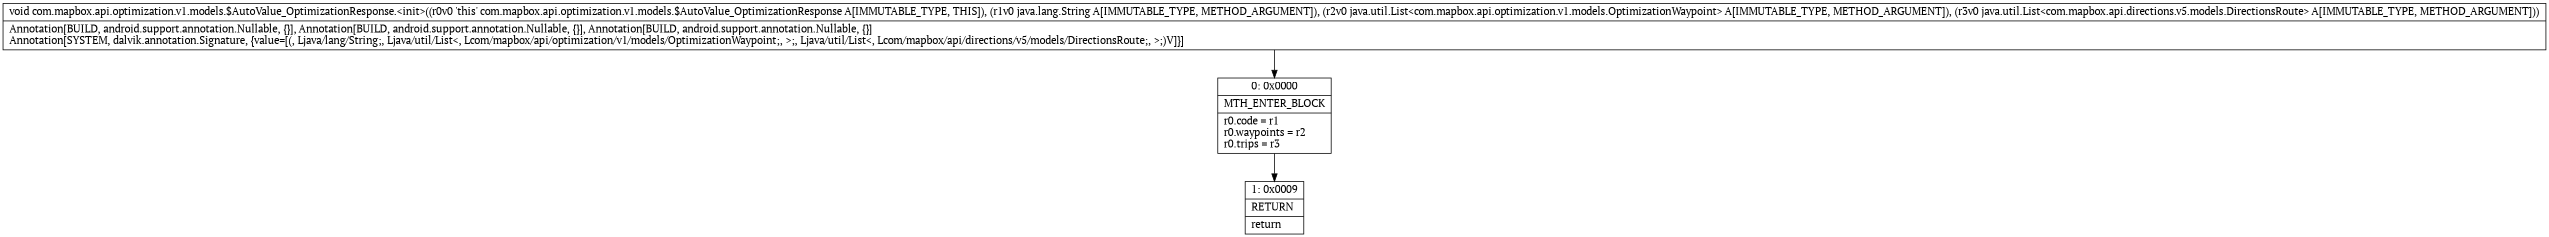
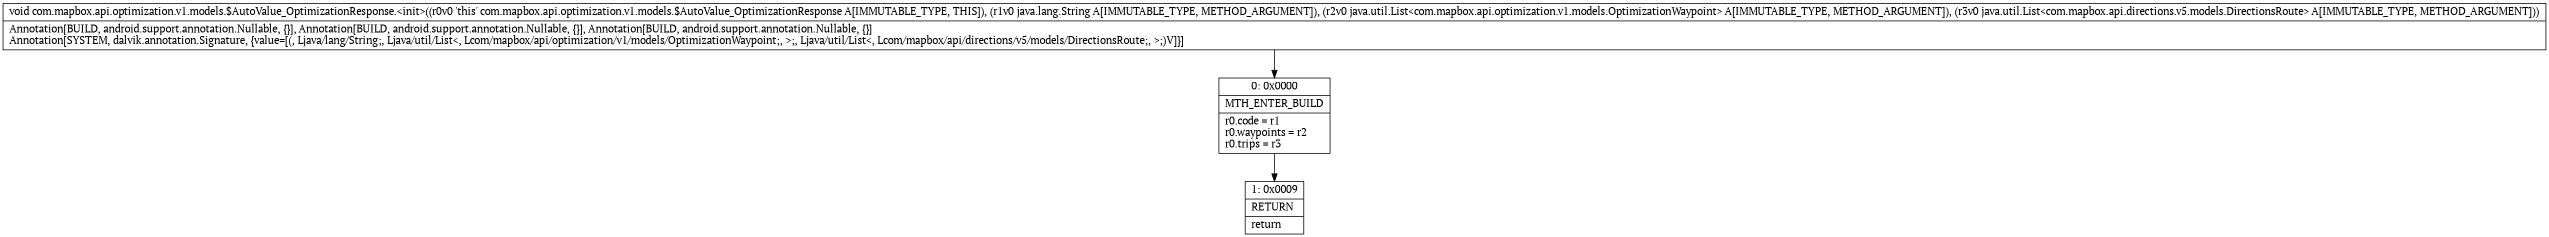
(1274, 104) -> (1274, 104)
